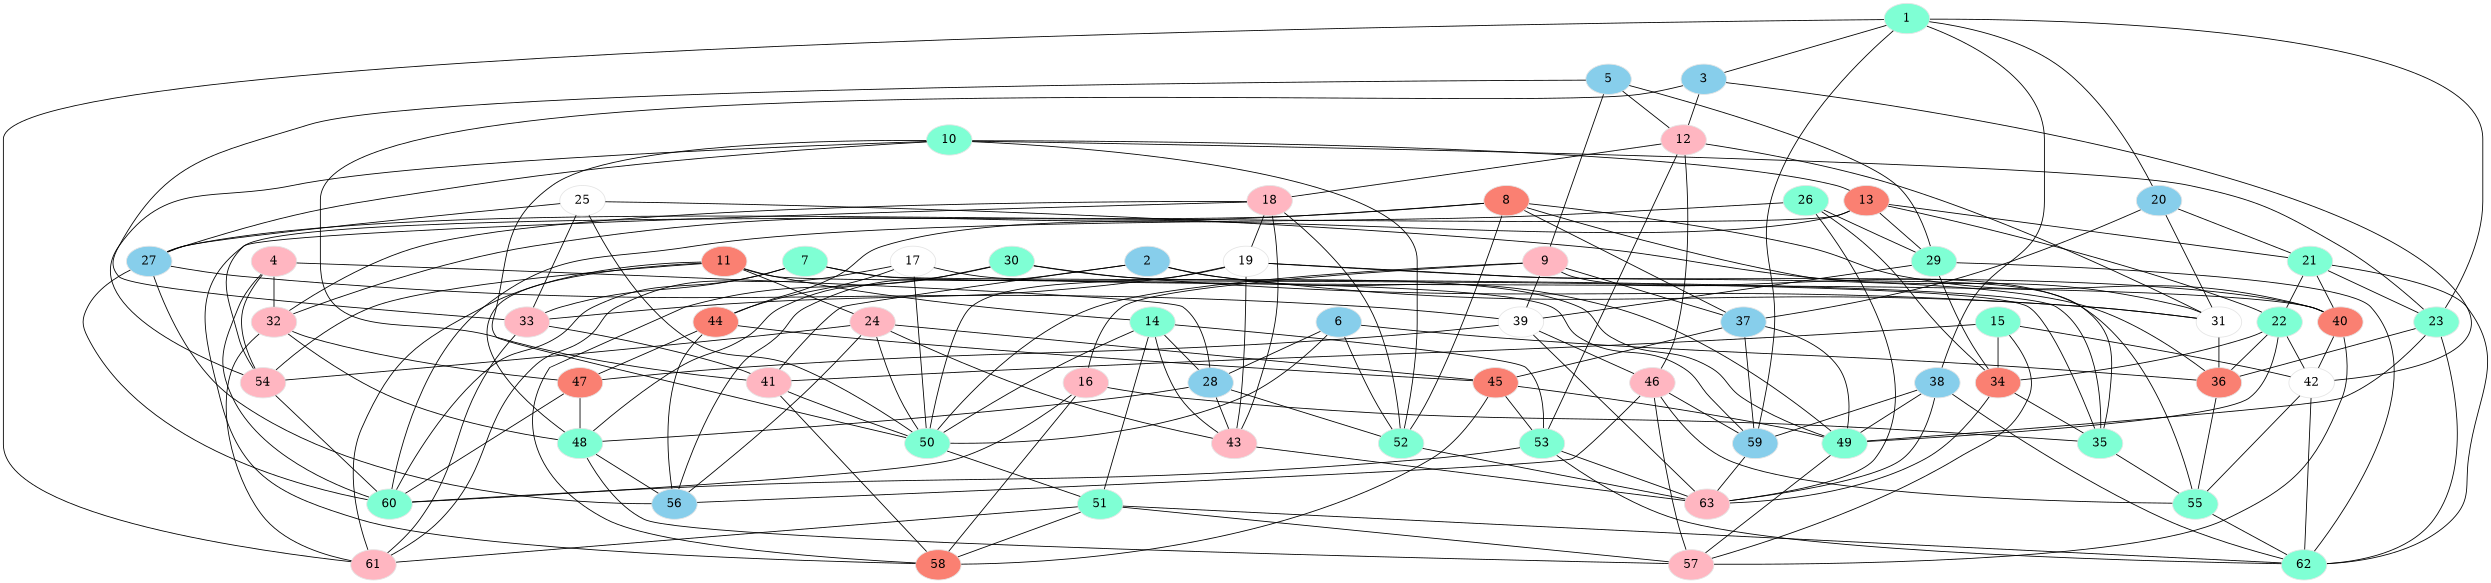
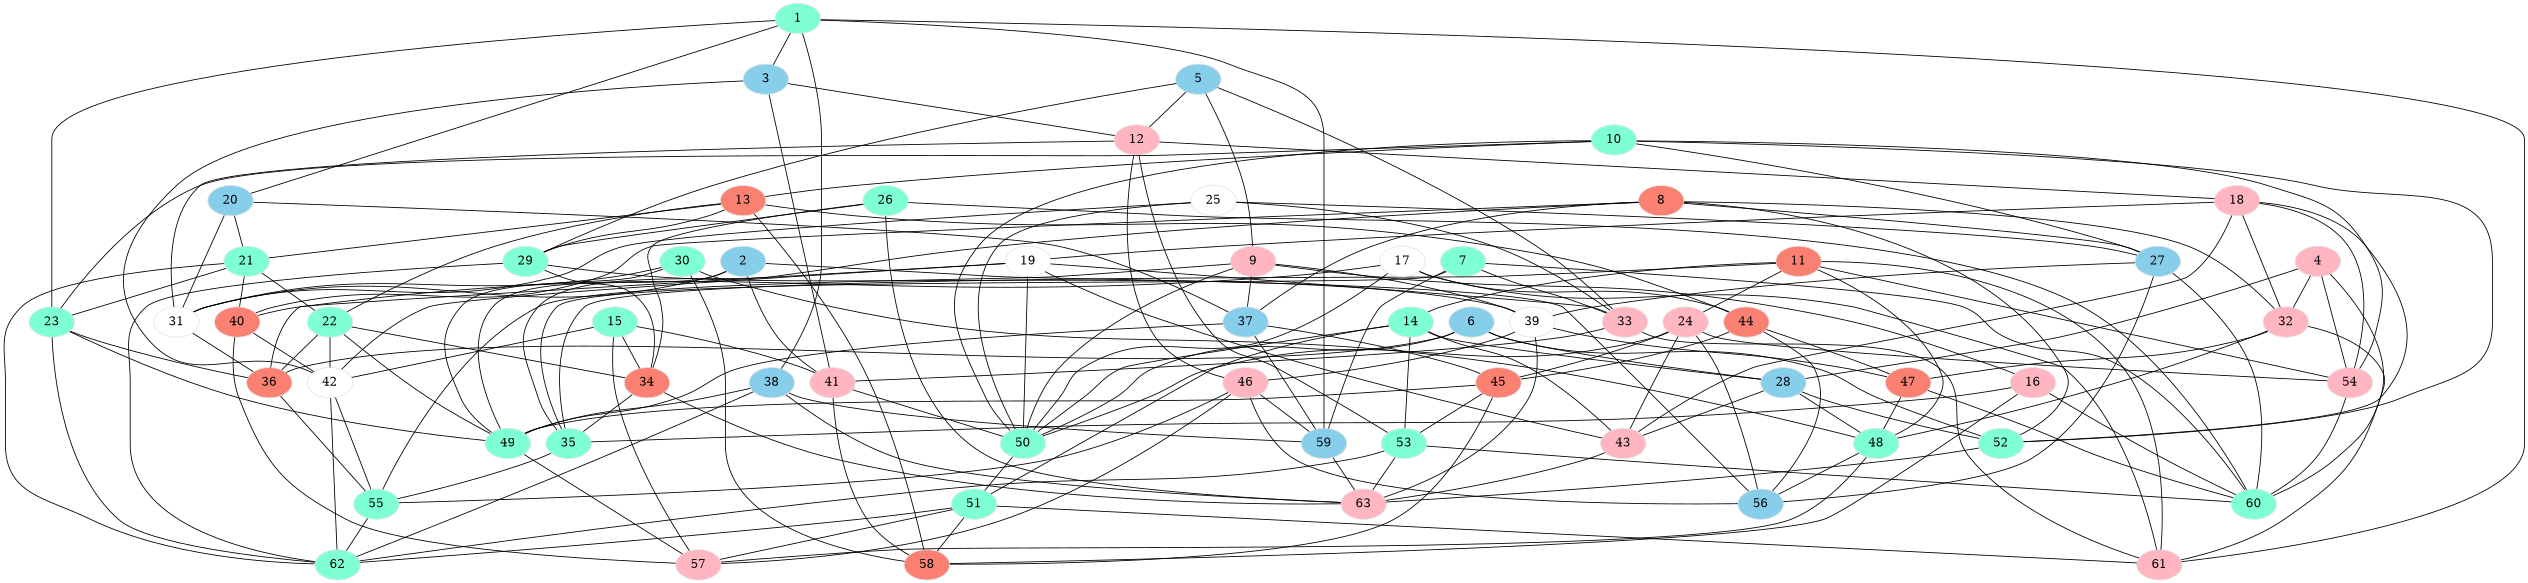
(1797, 279) -> (663, 285)
